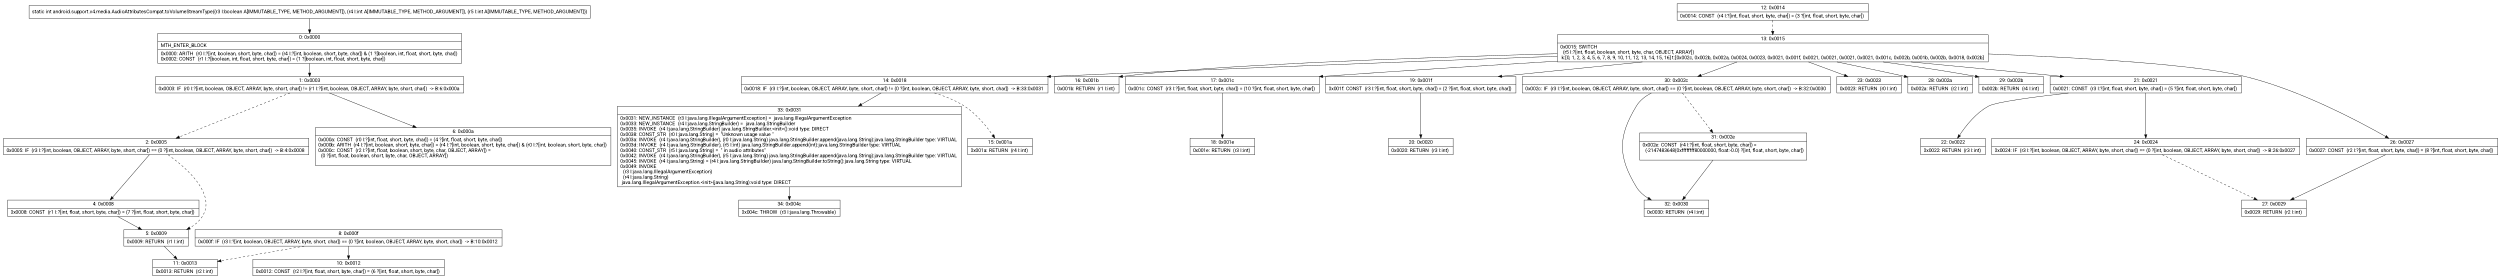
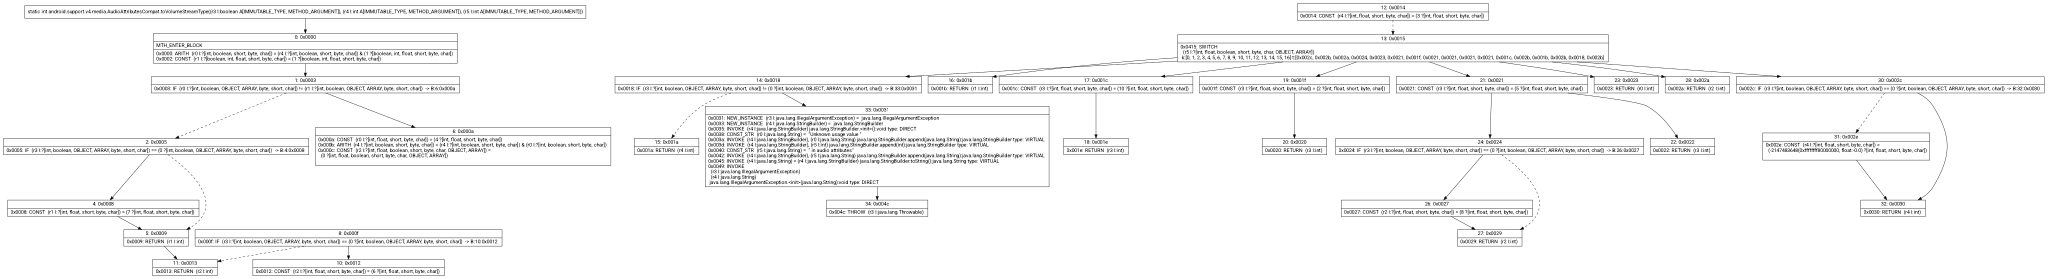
(1580, 47) -> (1200, 47)
(2193, 68) -> (1465, 176)
(2011, 85) -> none
